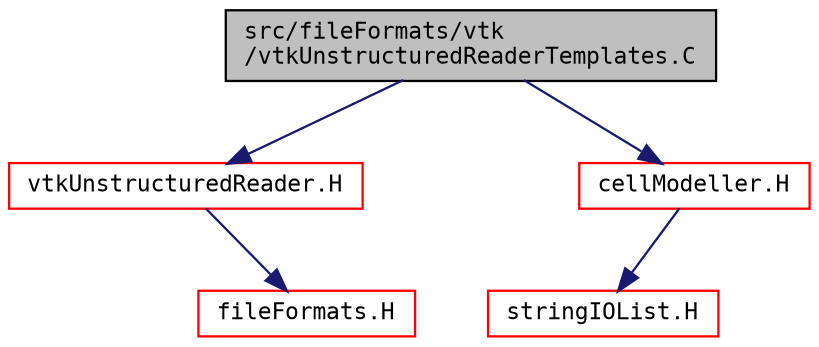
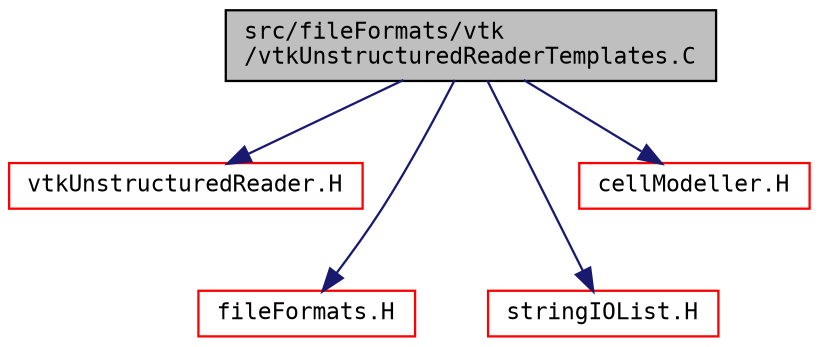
(656, 241) -> (535, 176)
(238, 242) -> (400, 179)
